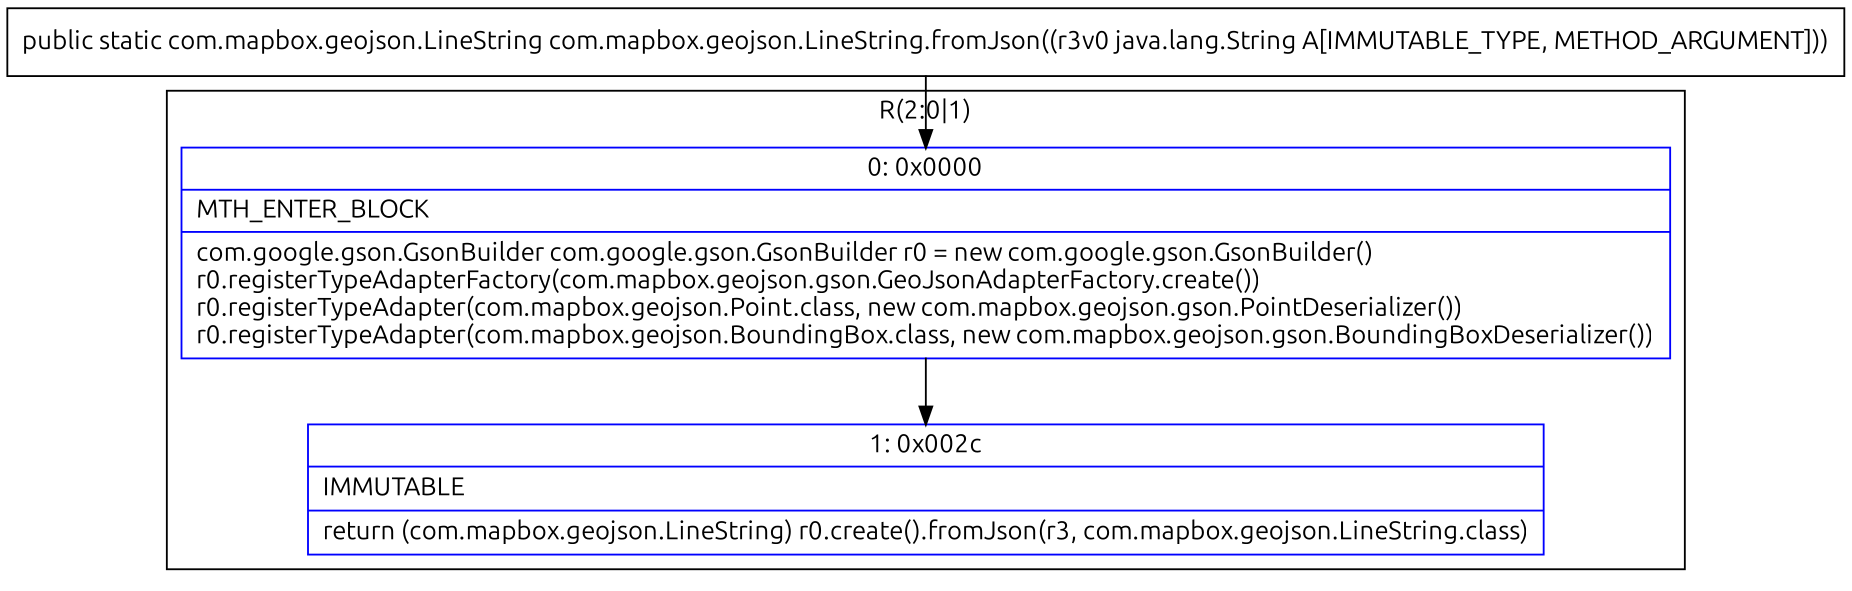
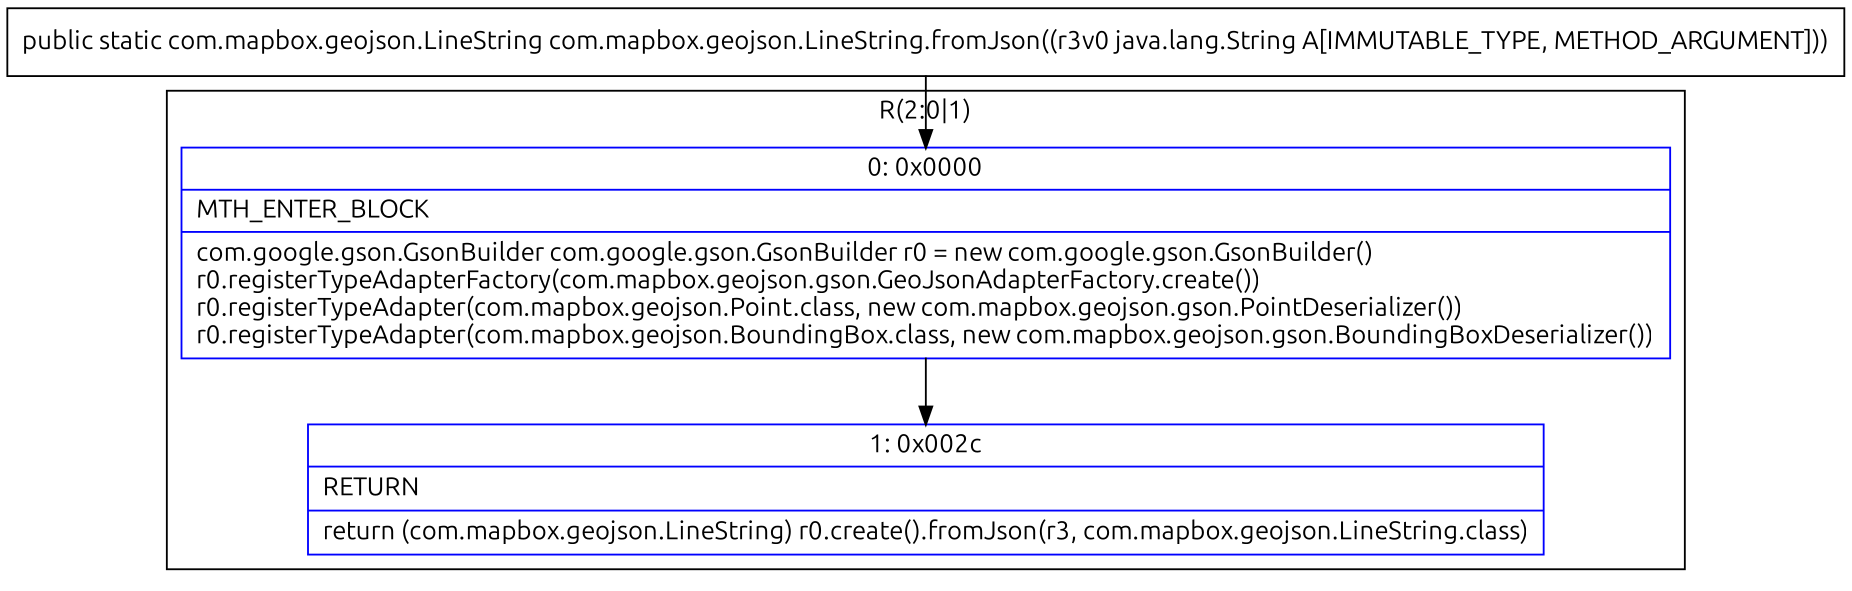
(394, 488) -> (371, 488)
